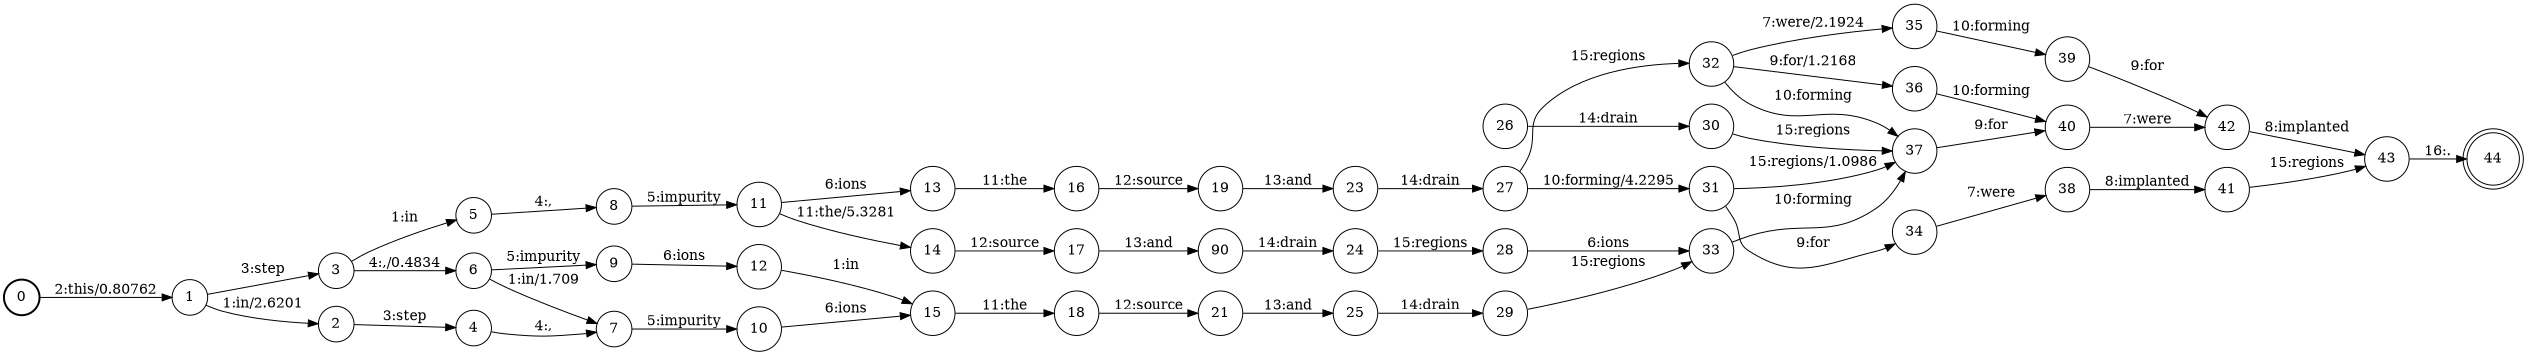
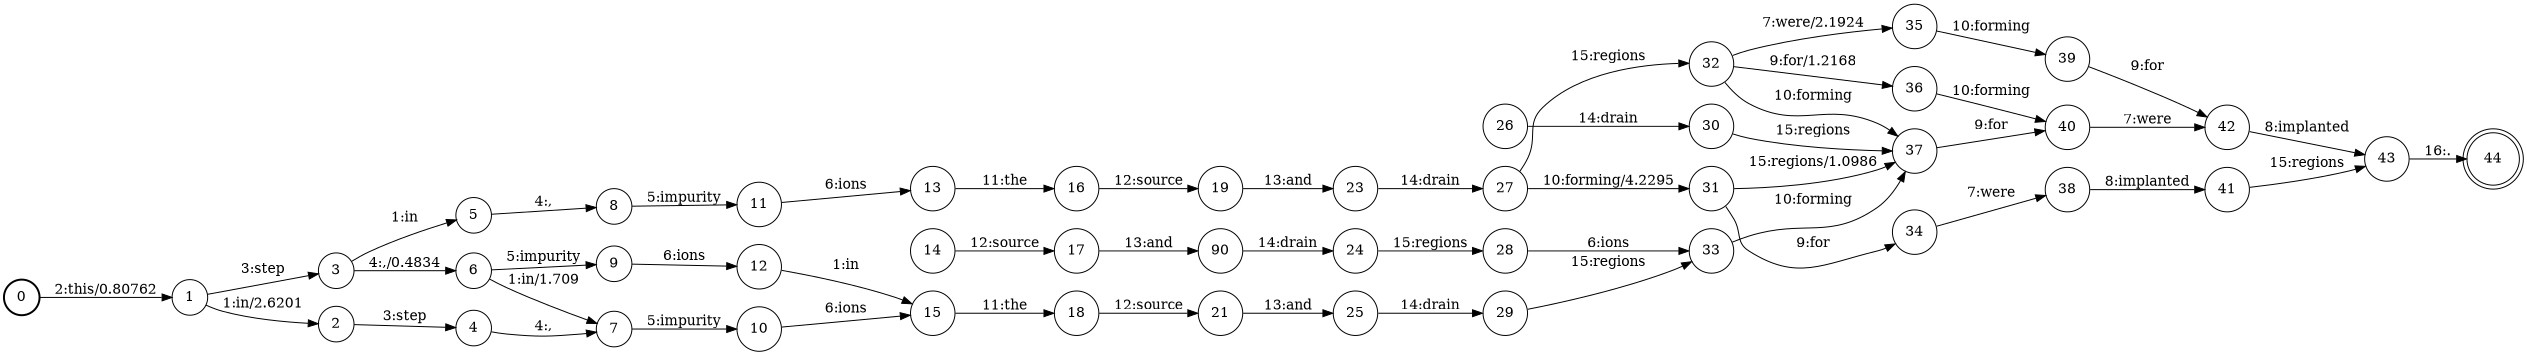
(839, 232) -> none
